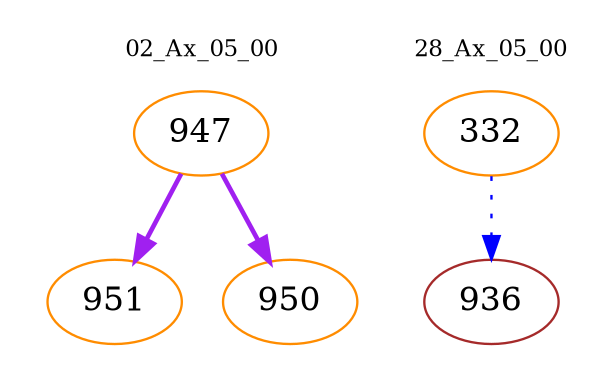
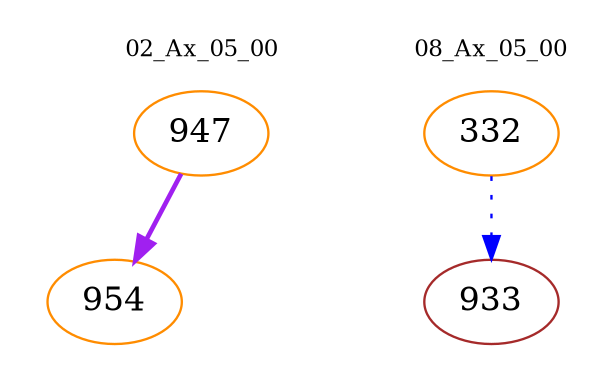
(491, 50) -> (491, 50)
(115, 302) -> (115, 302)
(290, 302) -> none
(491, 302) -> (491, 302)
